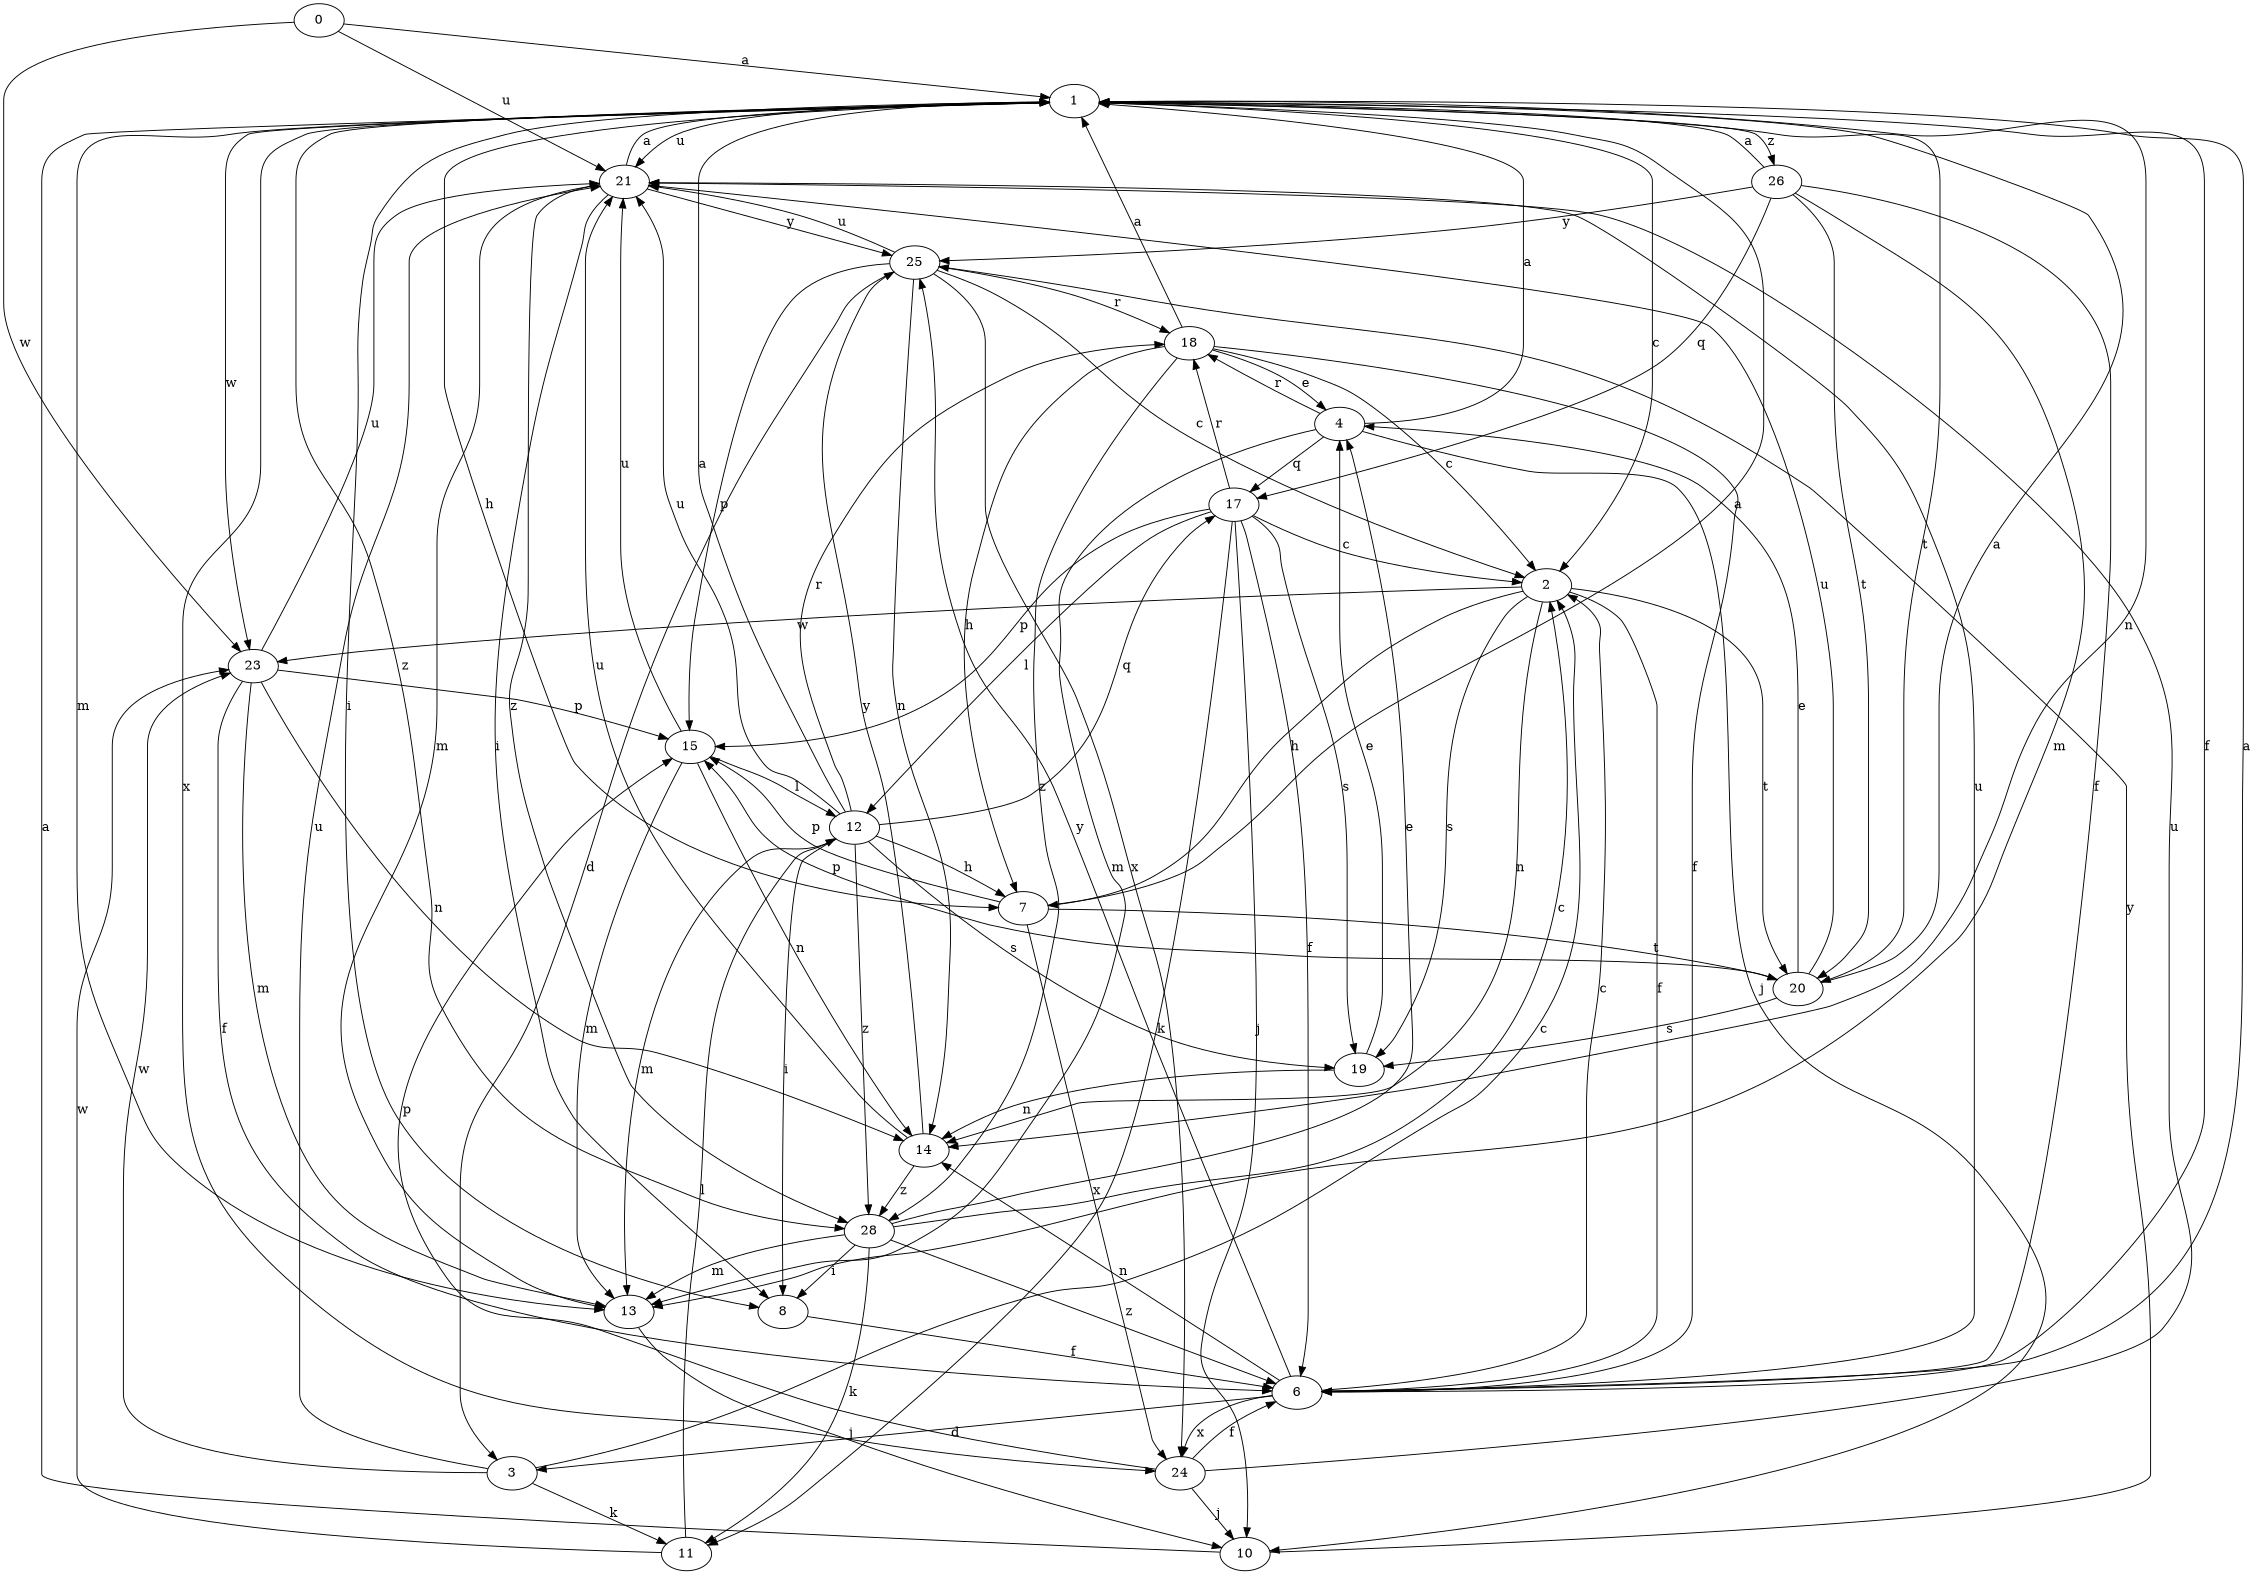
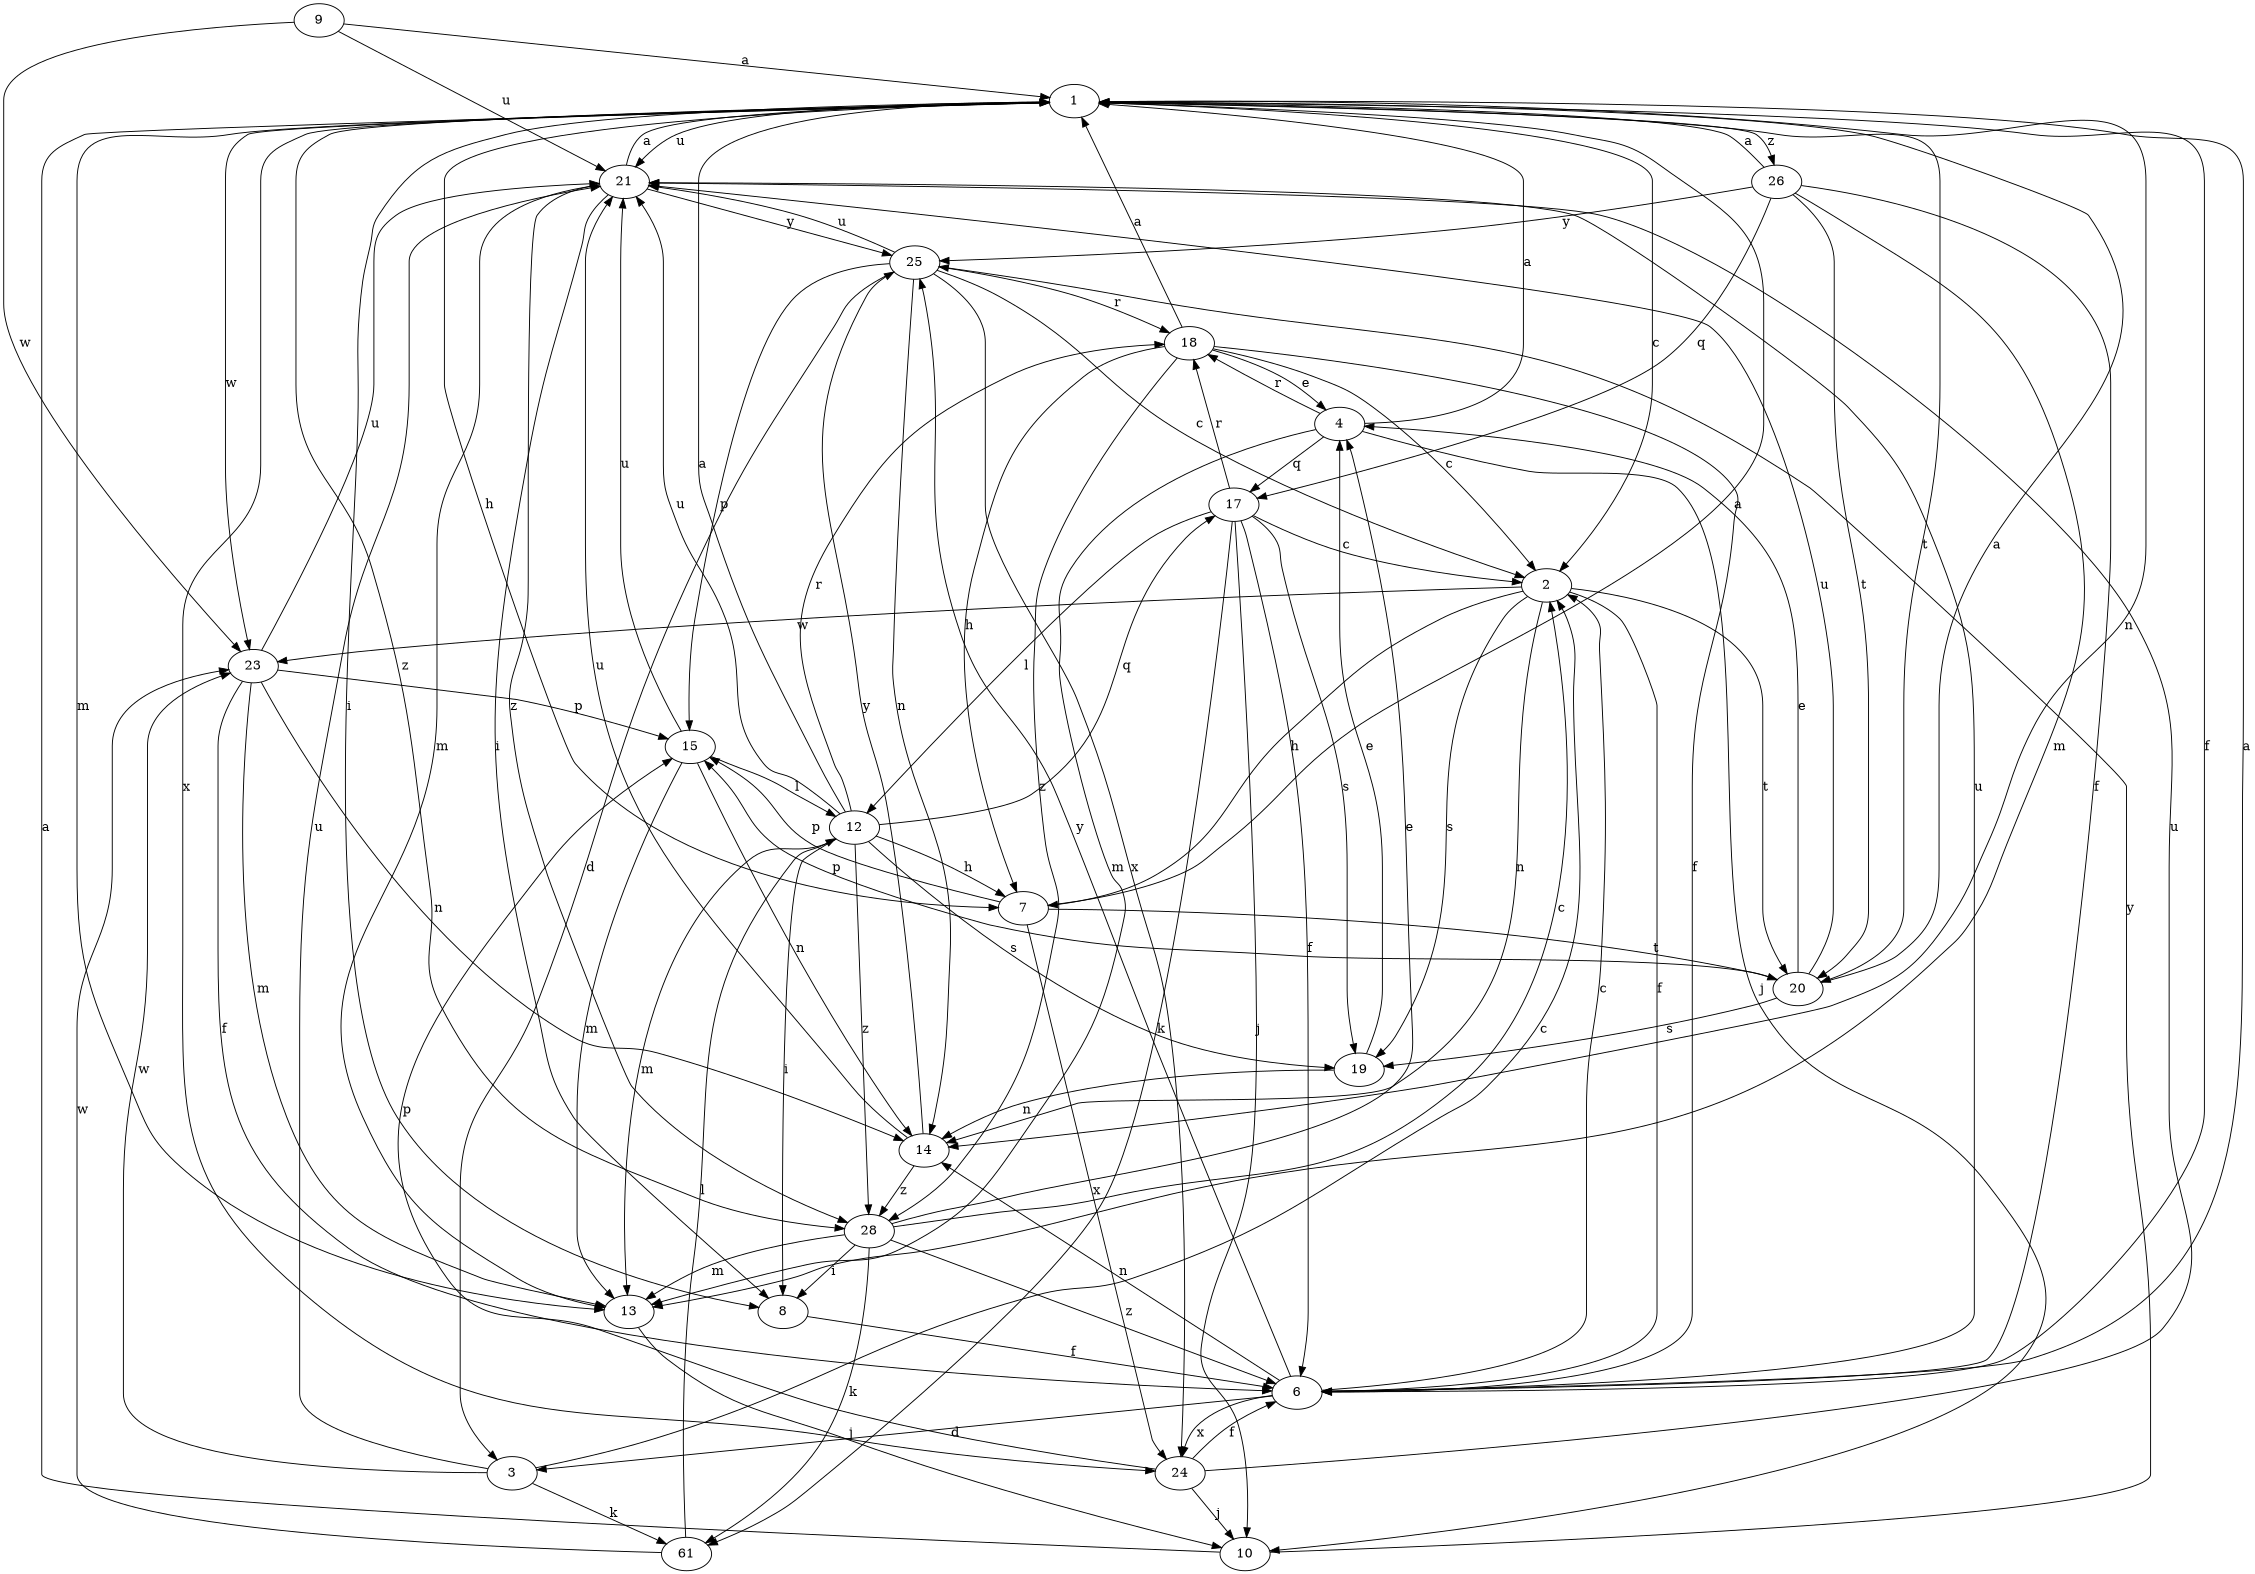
(319, 20) -> (319, 20)
(984, 661) -> none
(687, 1554) -> (687, 1554)
